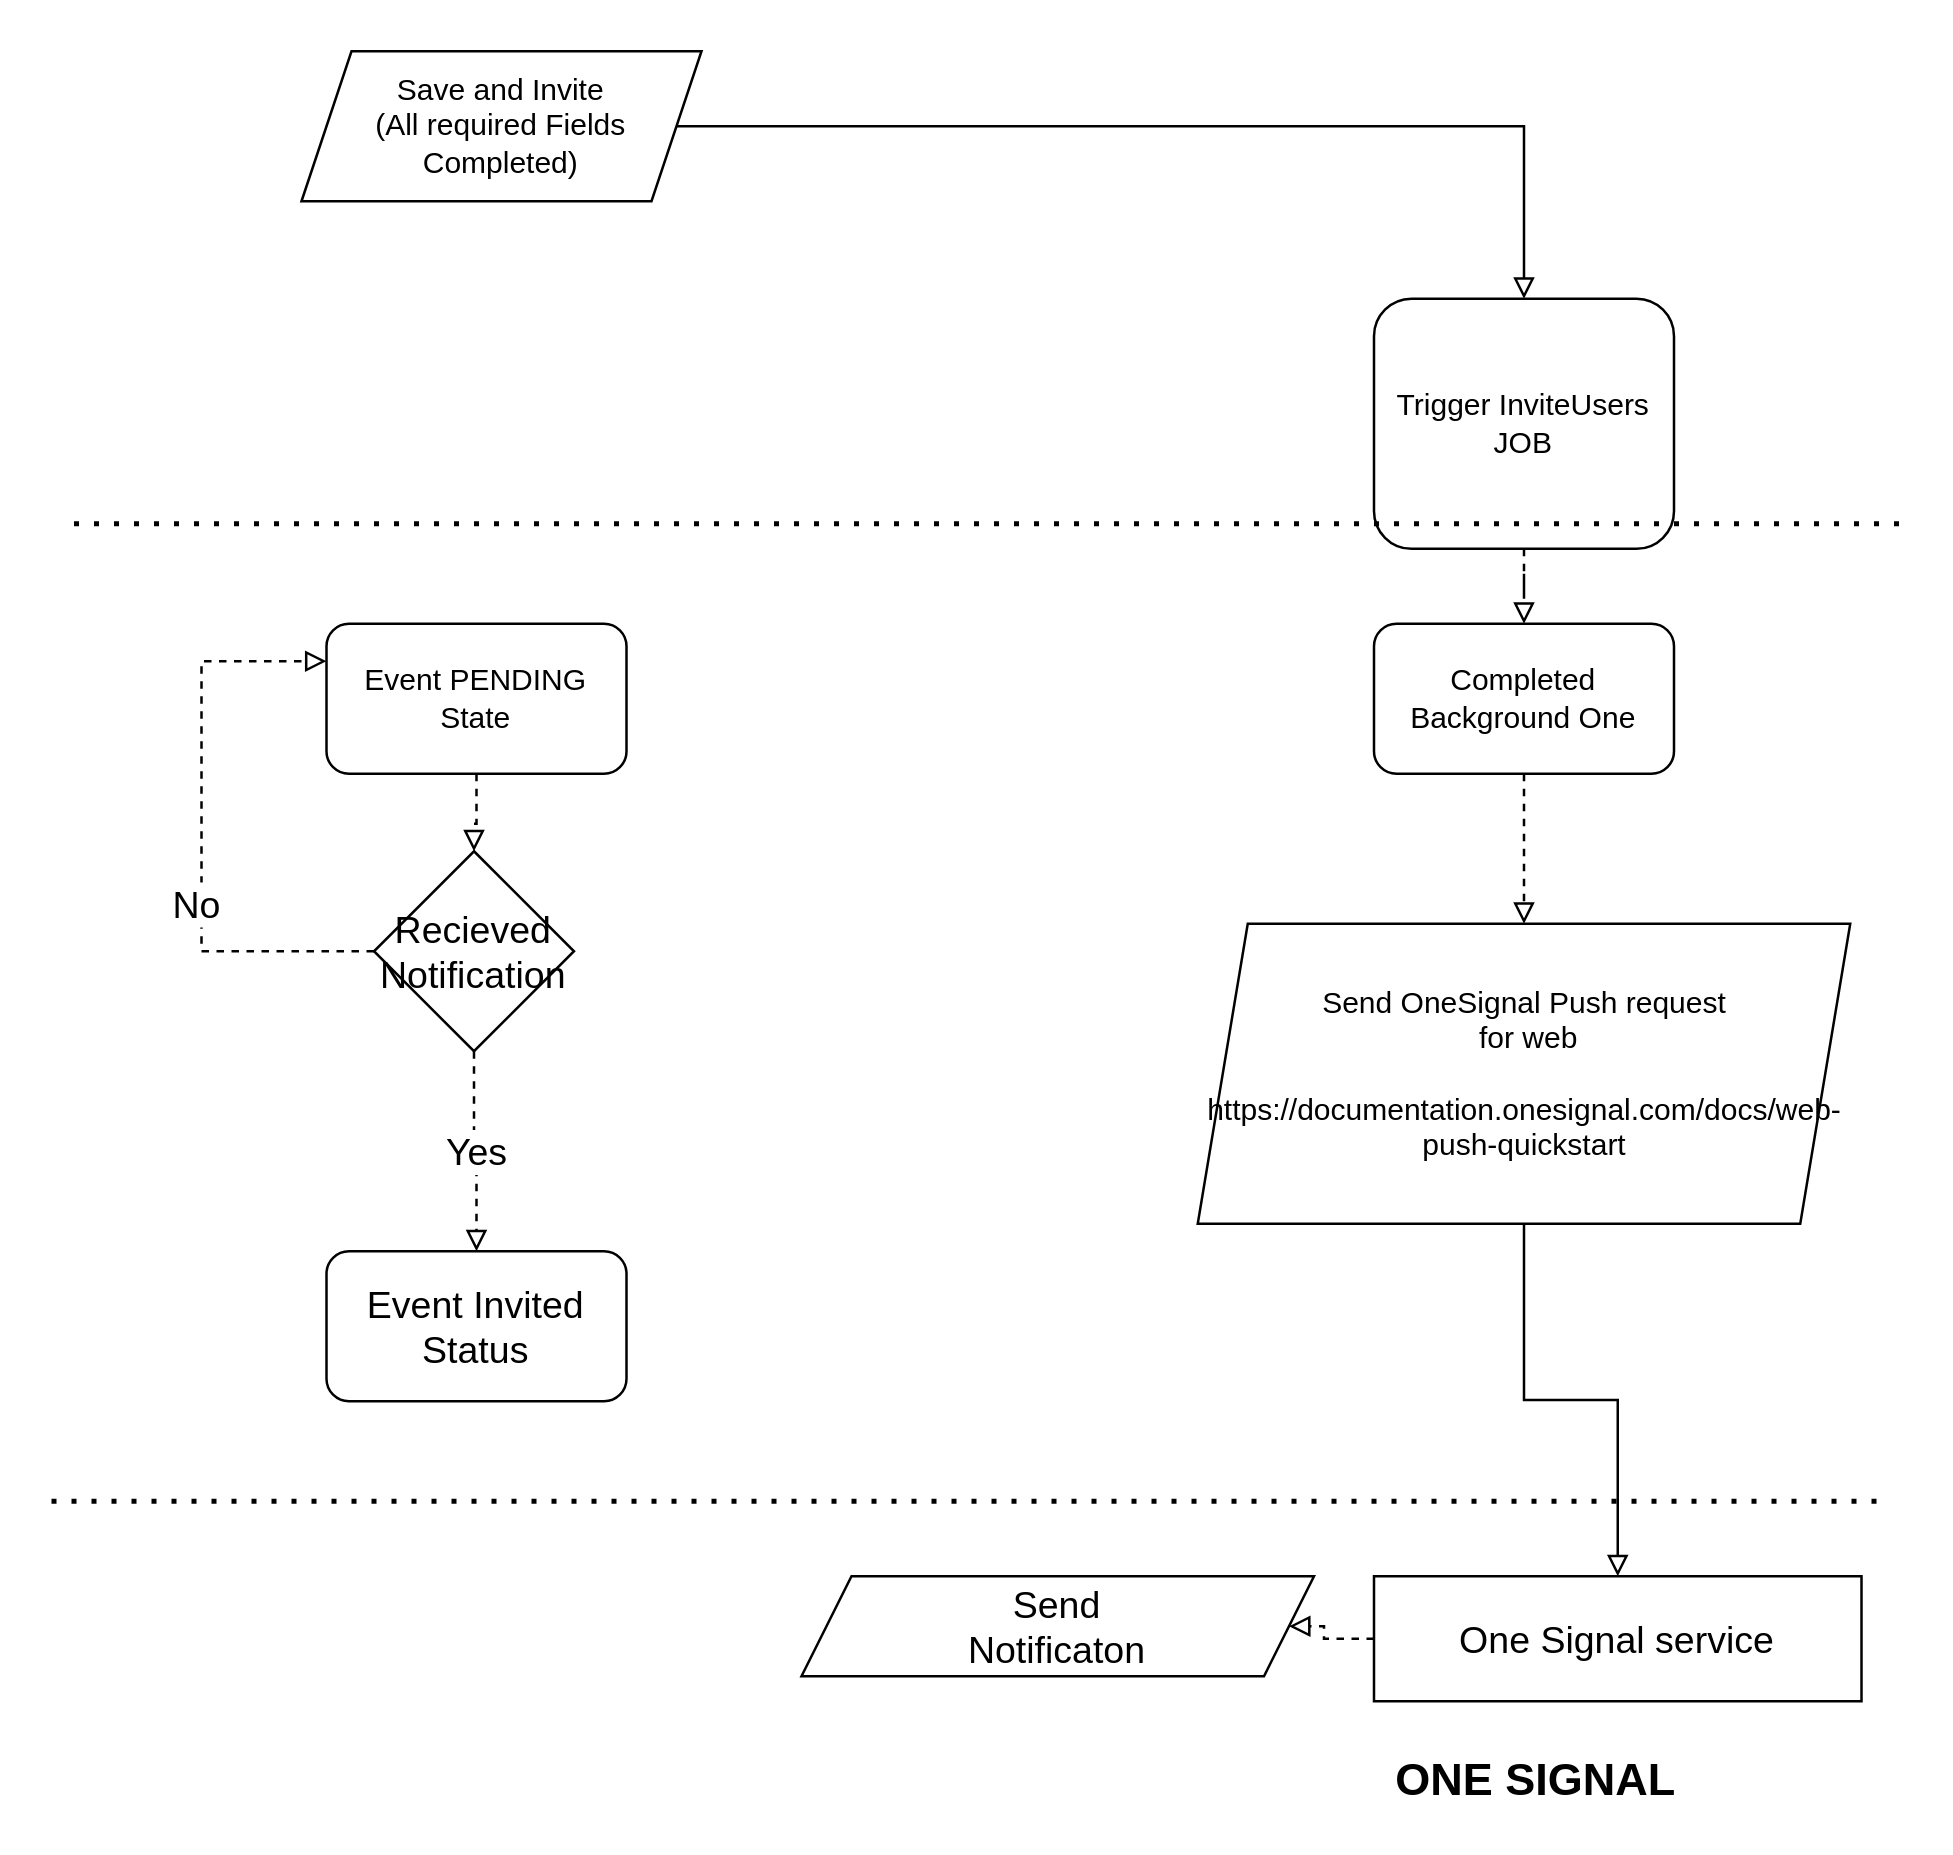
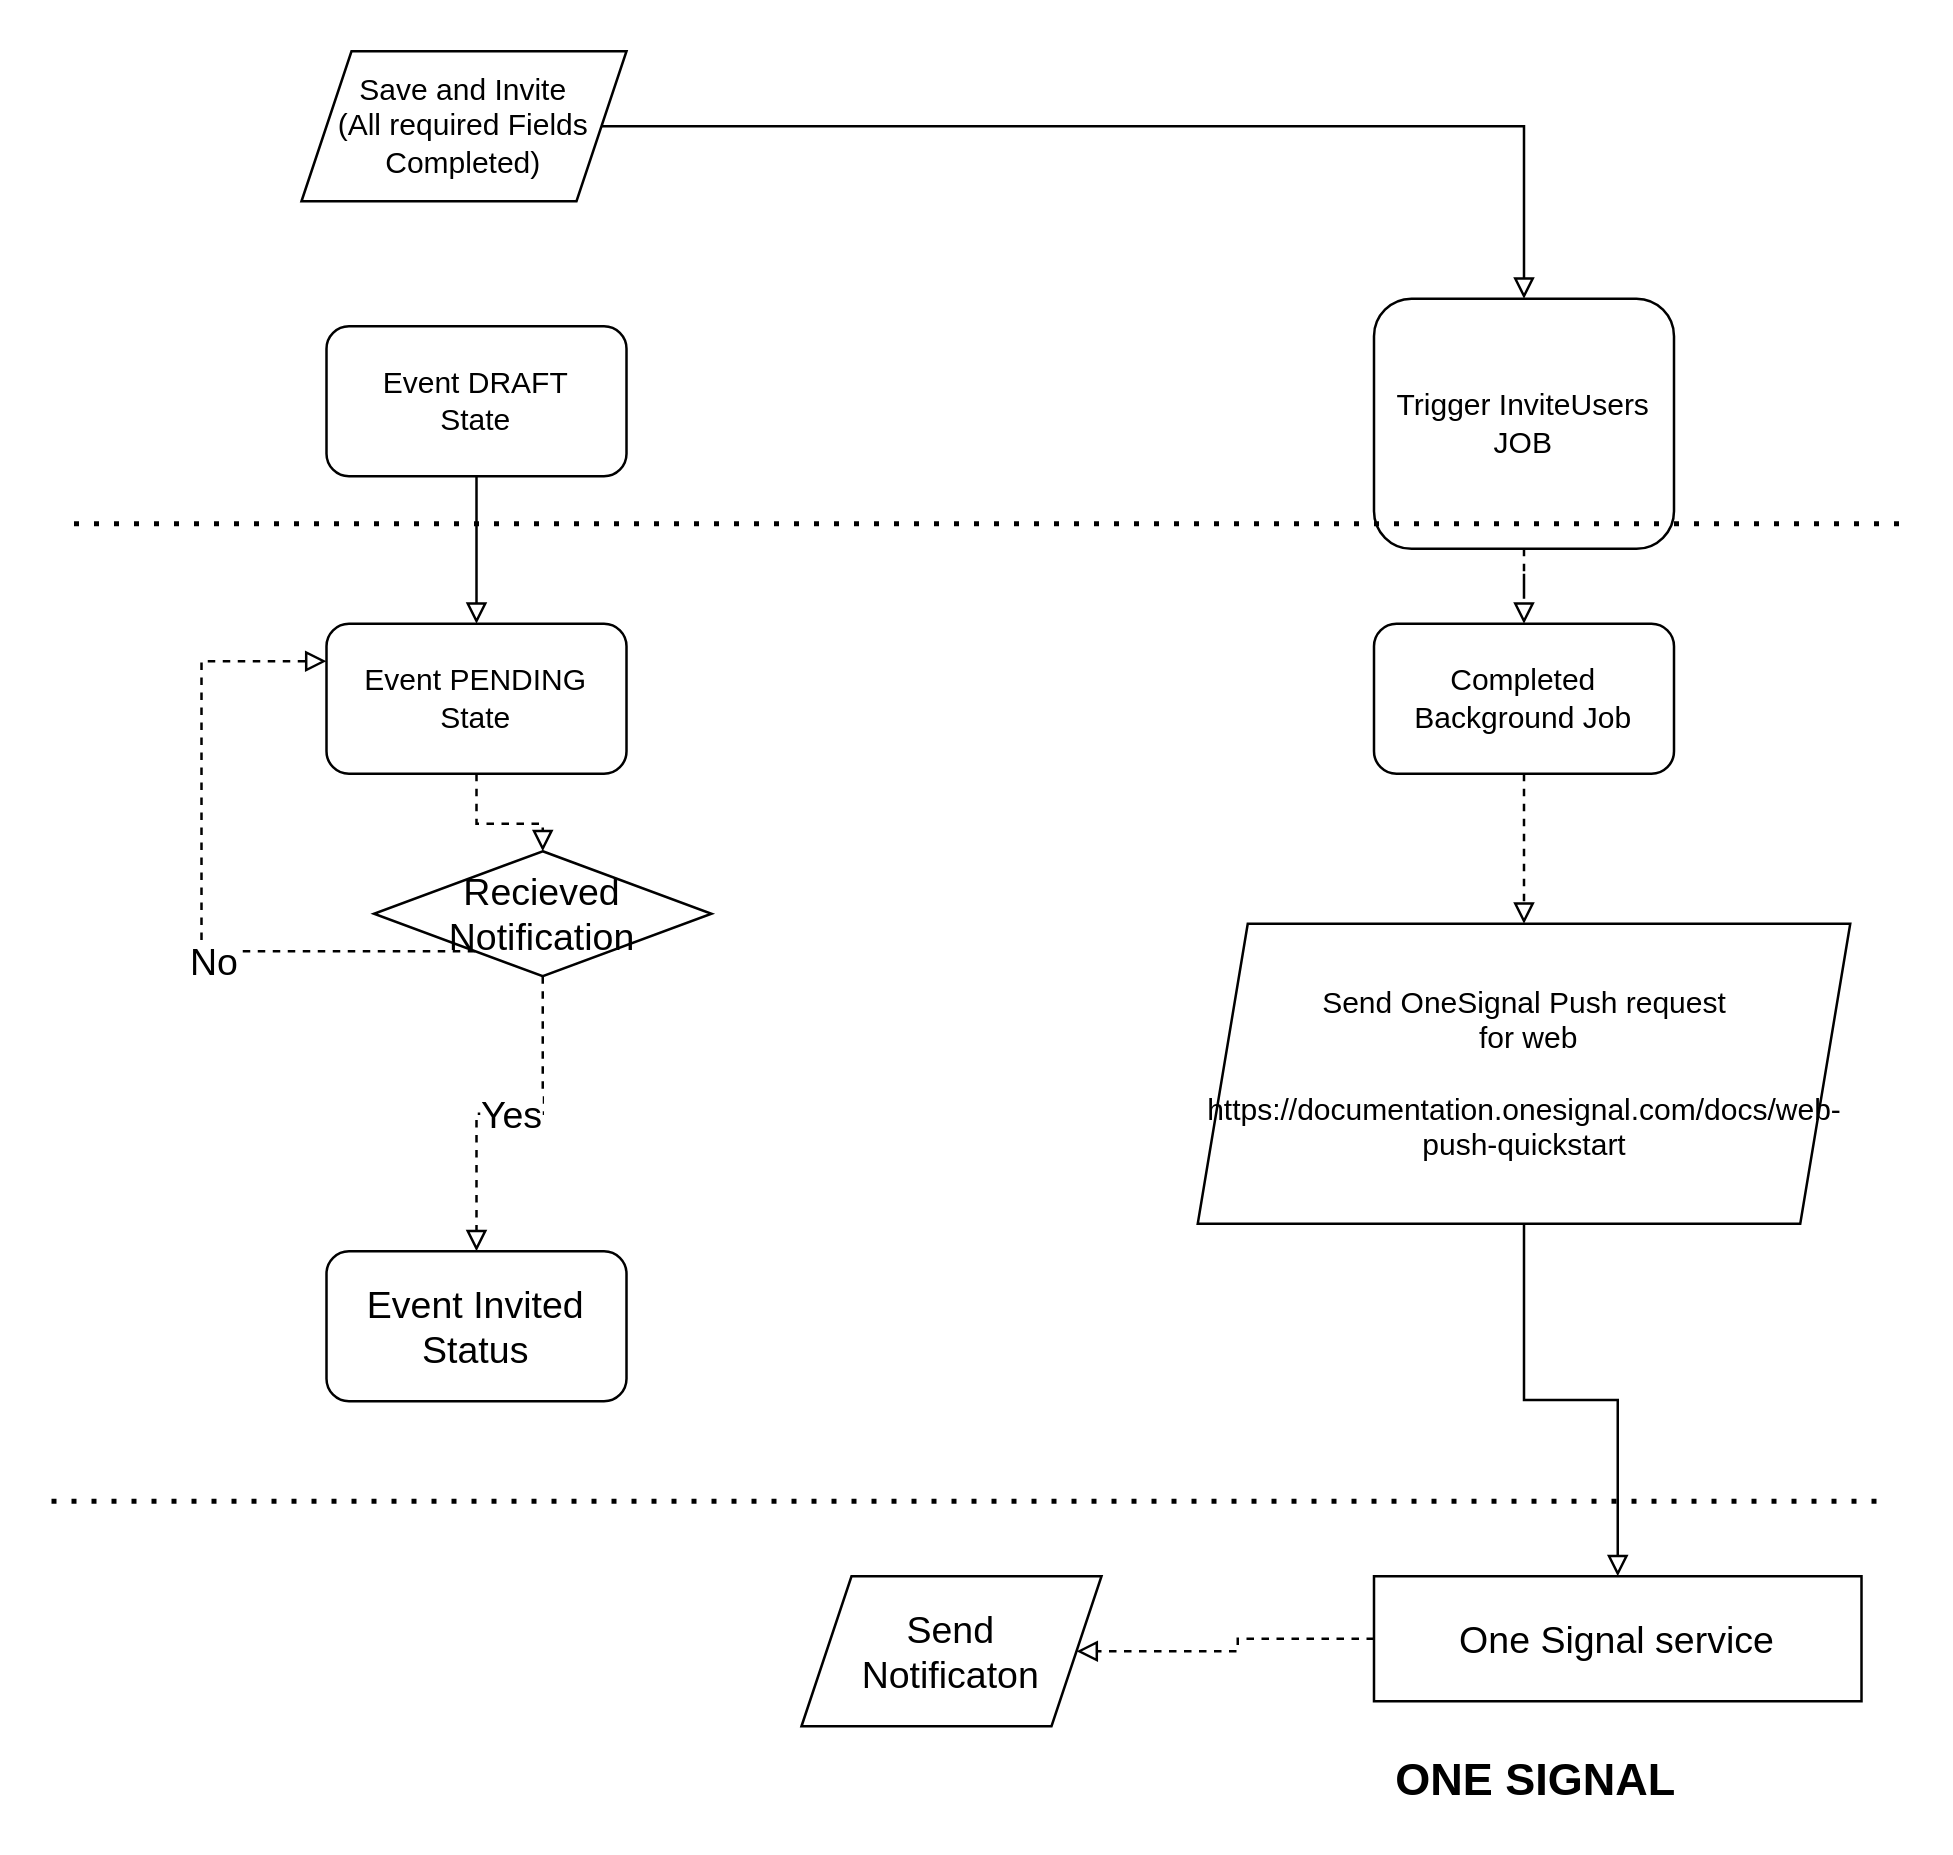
(501, 126) -> (464, 126)
none -> (476, 401)
none -> (476, 565)
(1524, 699) -> (1524, 699)
(474, 951) -> (543, 914)
(1058, 1626) -> (951, 1651)
